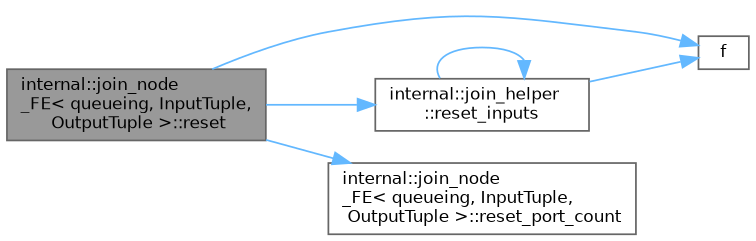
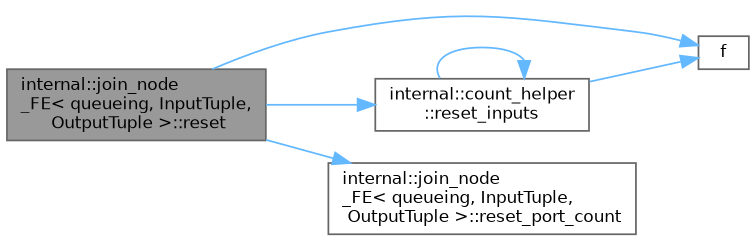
(482, 105) -> (482, 105)
